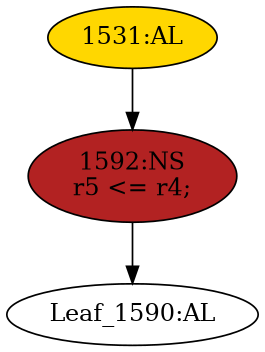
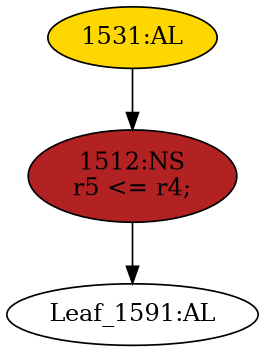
(133, 176) -> (133, 176)
(133, 315) -> (133, 315)
